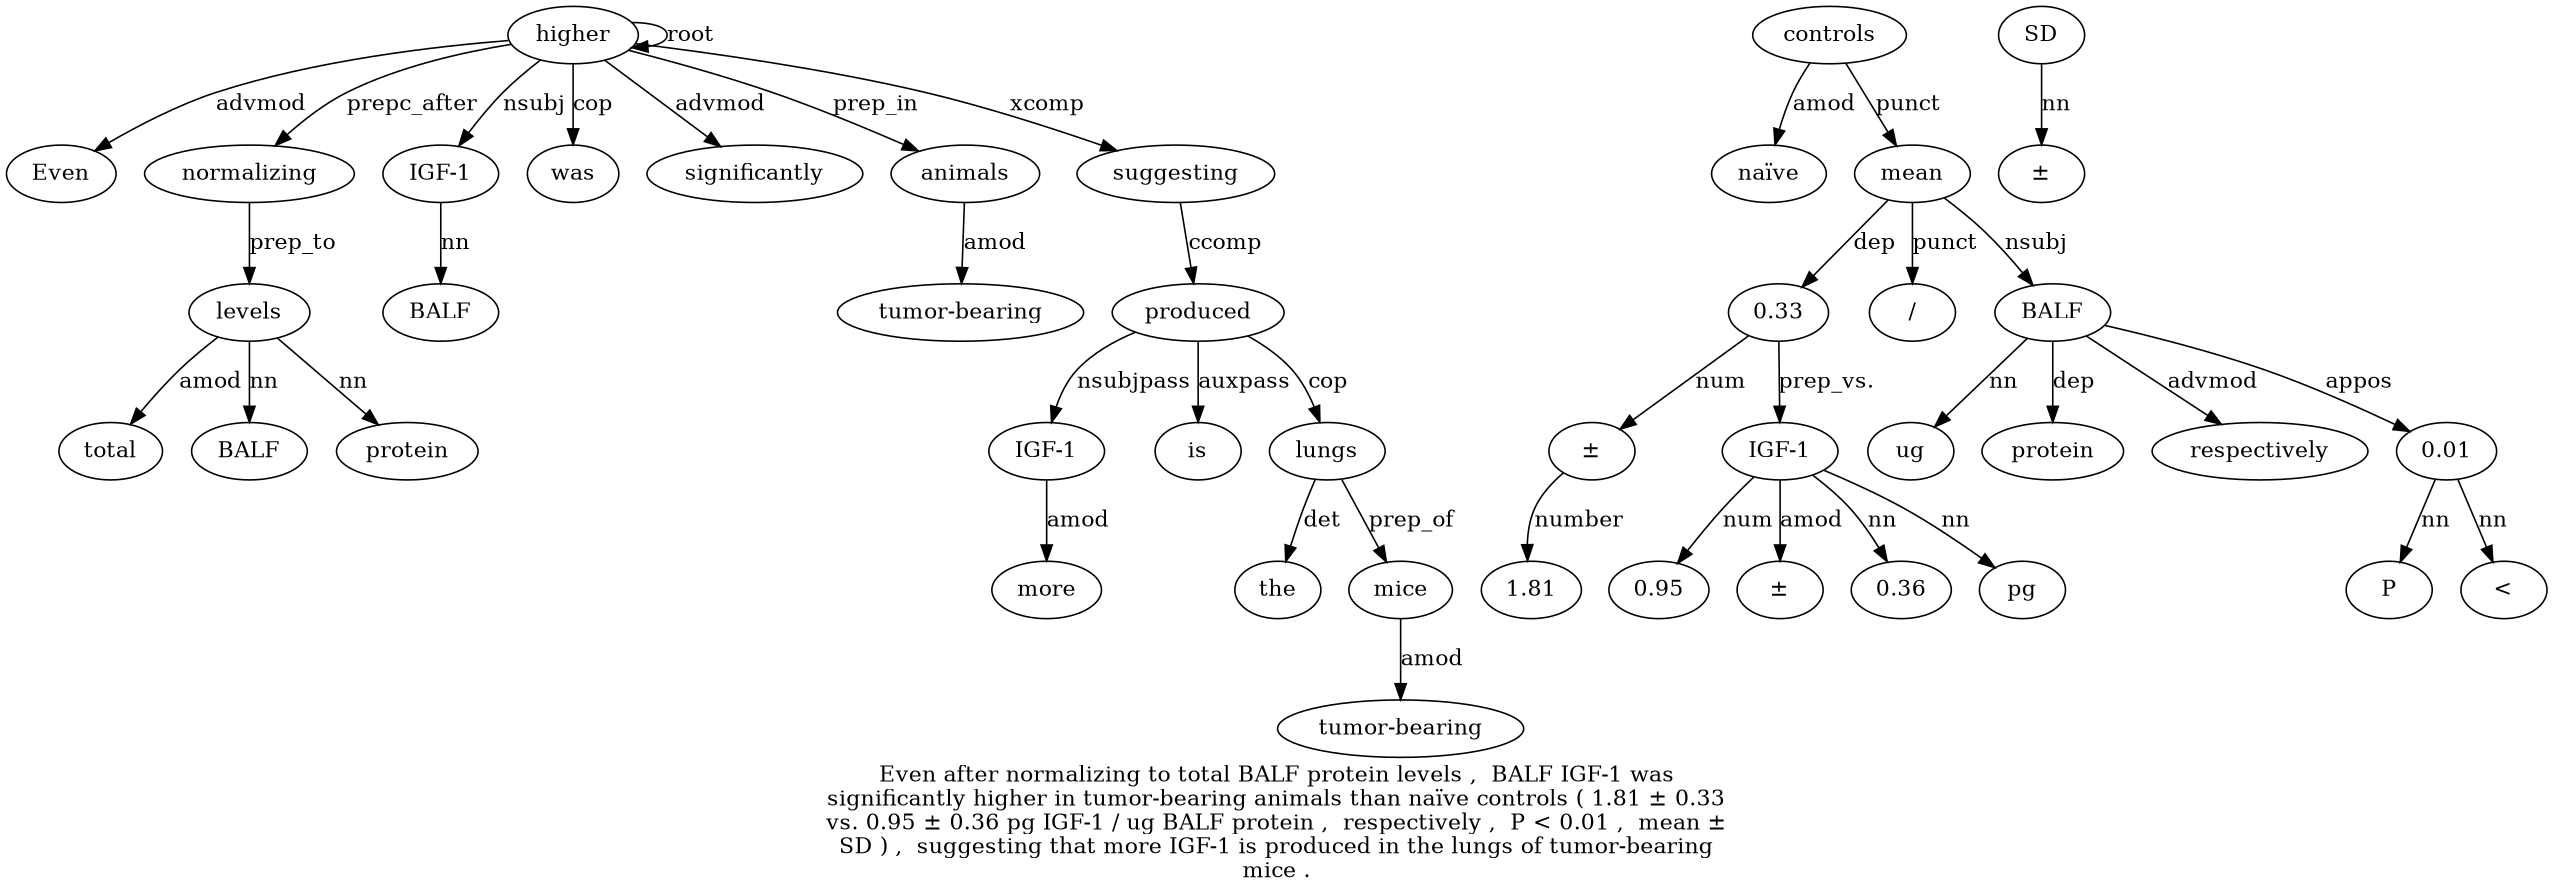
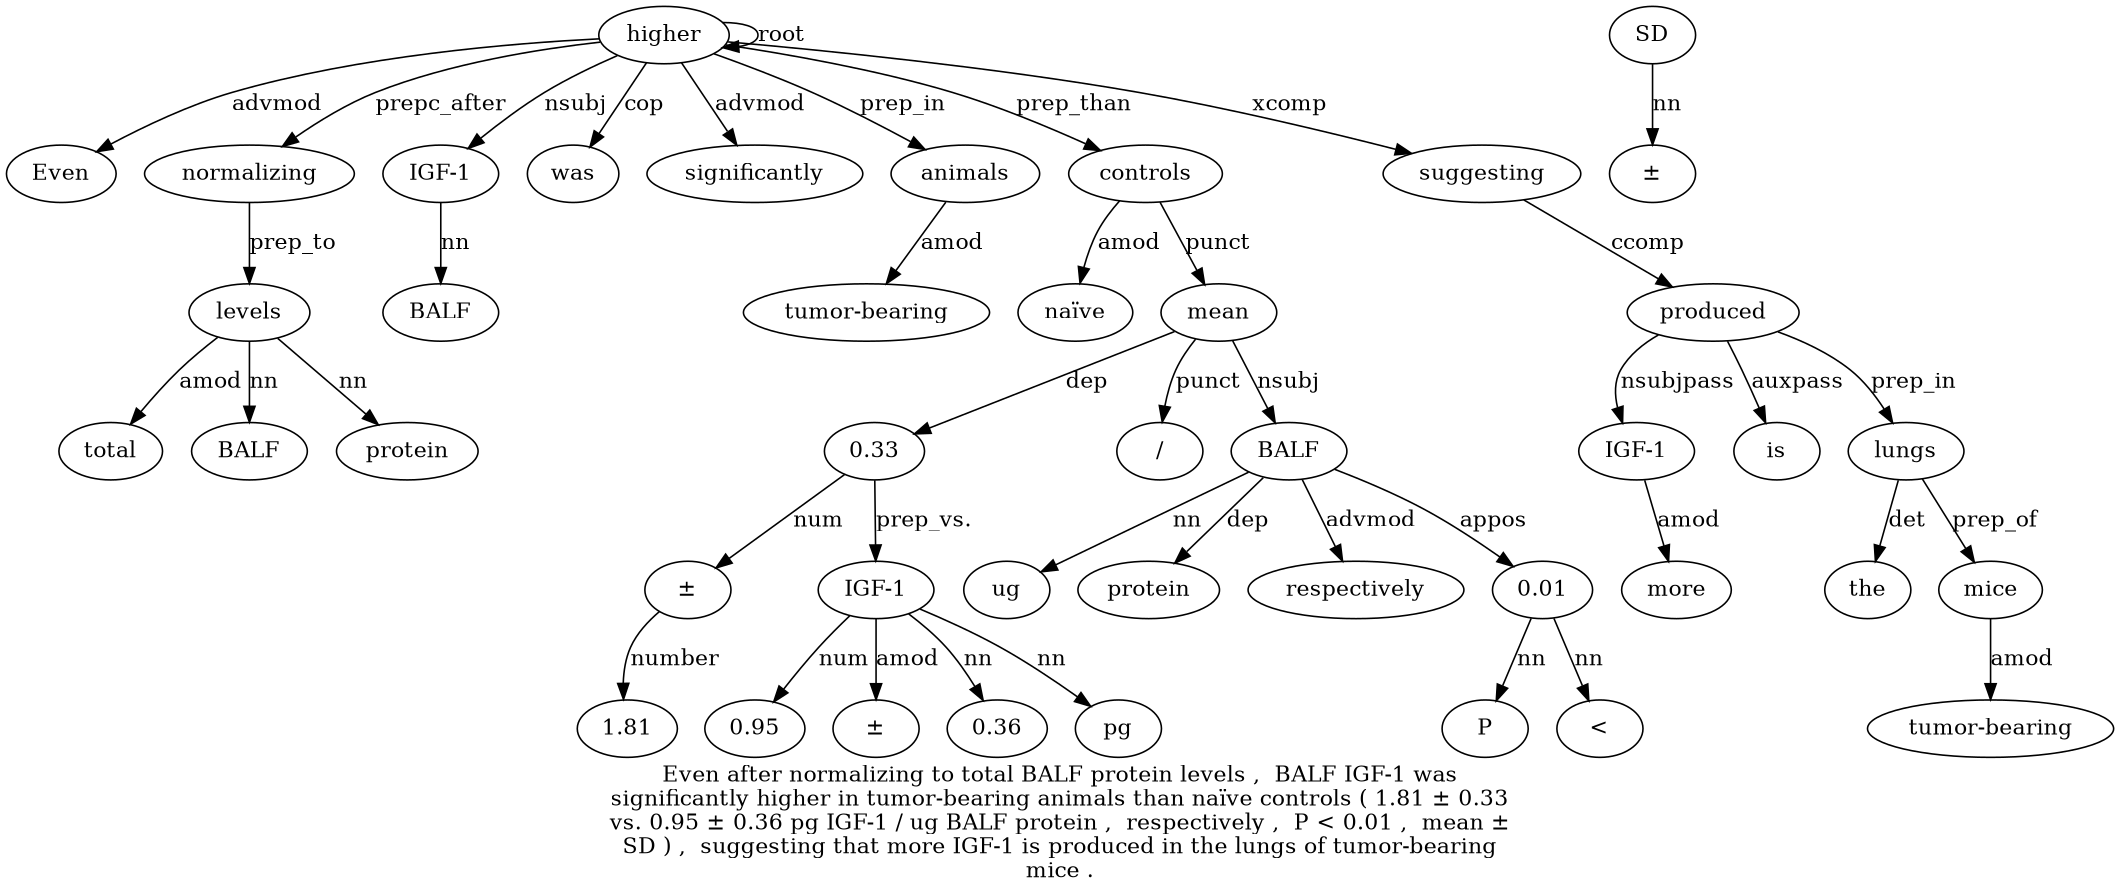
none -> (910, 81)
(1328, 382) -> (1914, 382)
